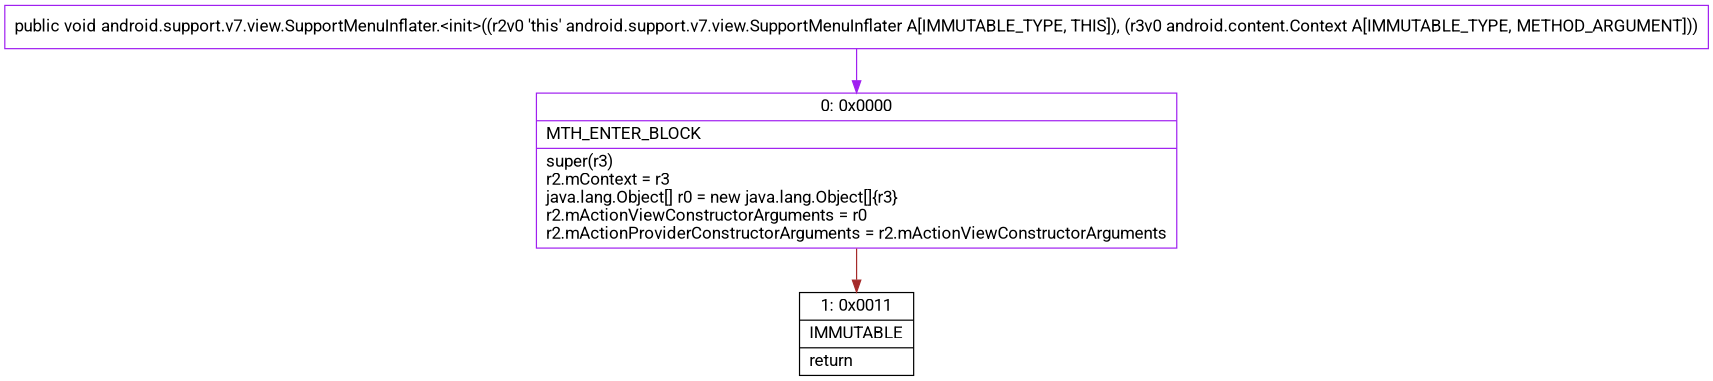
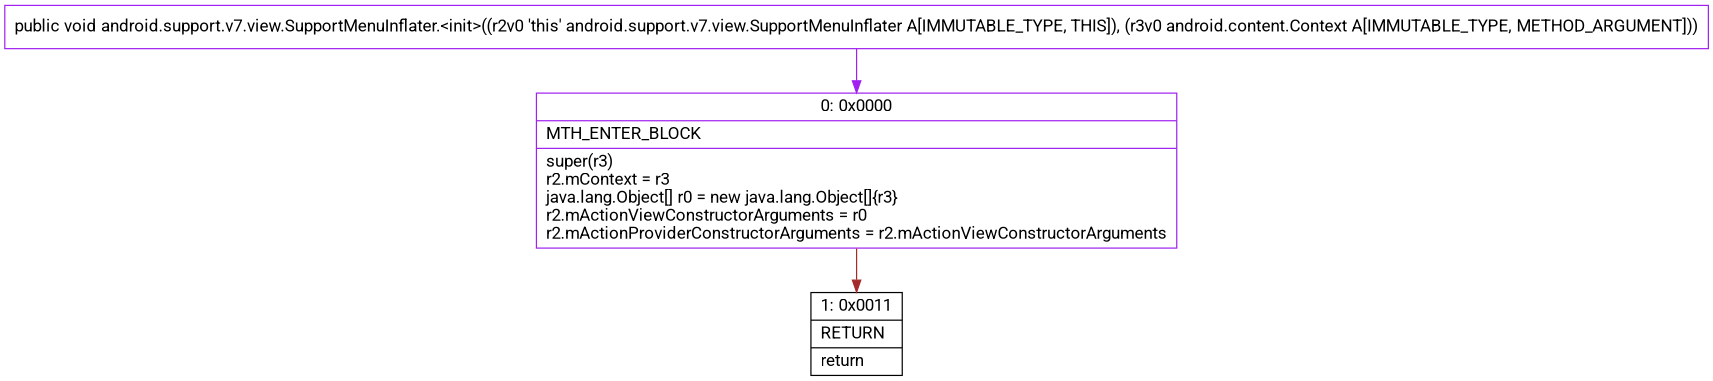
(857, 333) -> (853, 333)
